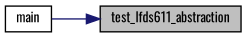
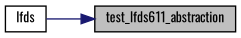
(28, 19) -> (26, 19)
